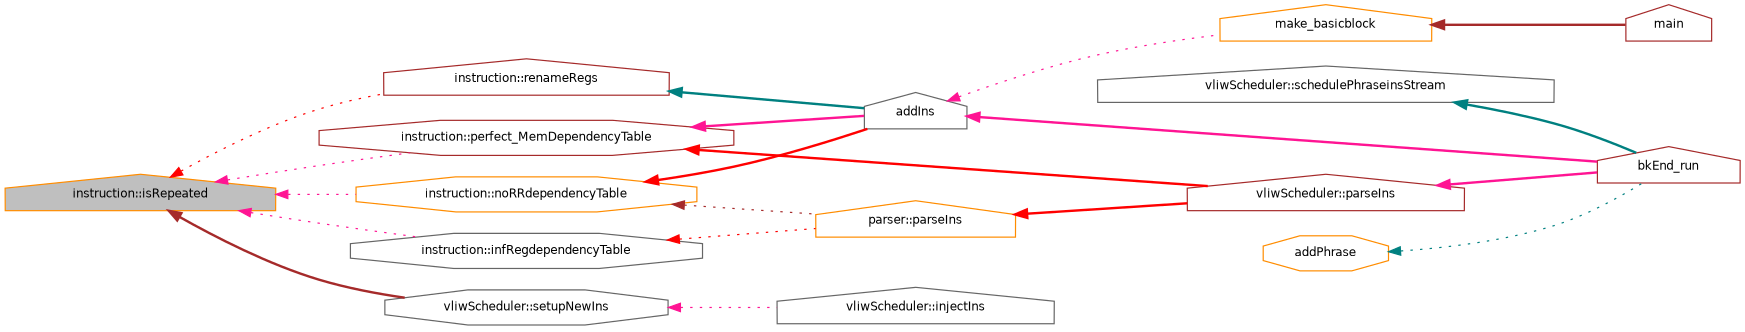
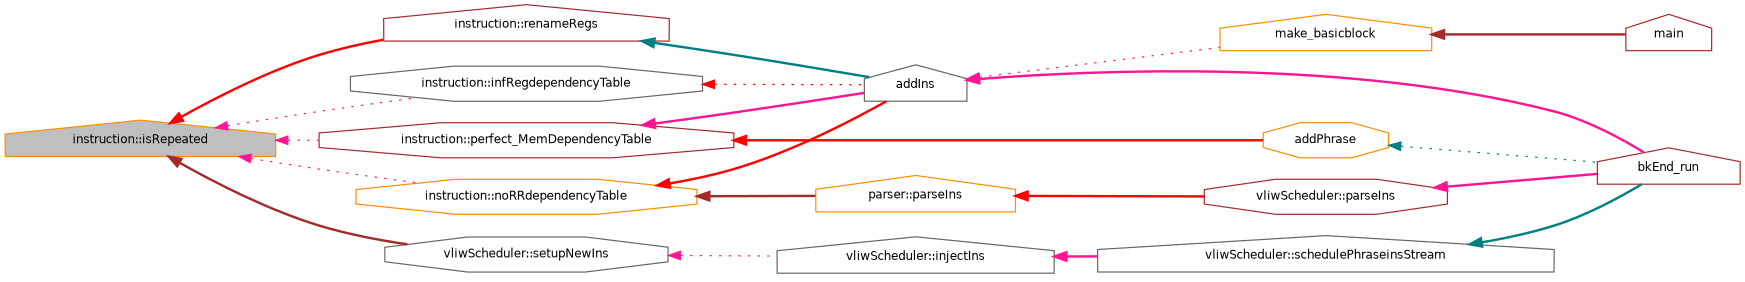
(279, 124) -> (279, 69)
(953, 168) -> (1005, 140)
(1326, 194) -> (1326, 197)
(751, 210) -> (763, 196)
(748, 234) -> (789, 85)
none -> (1082, 256)
